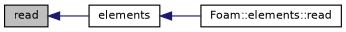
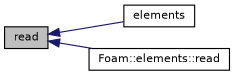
(186, 16) -> (76, 46)
